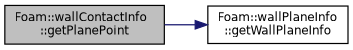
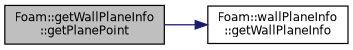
(85, 25) -> (85, 25)
